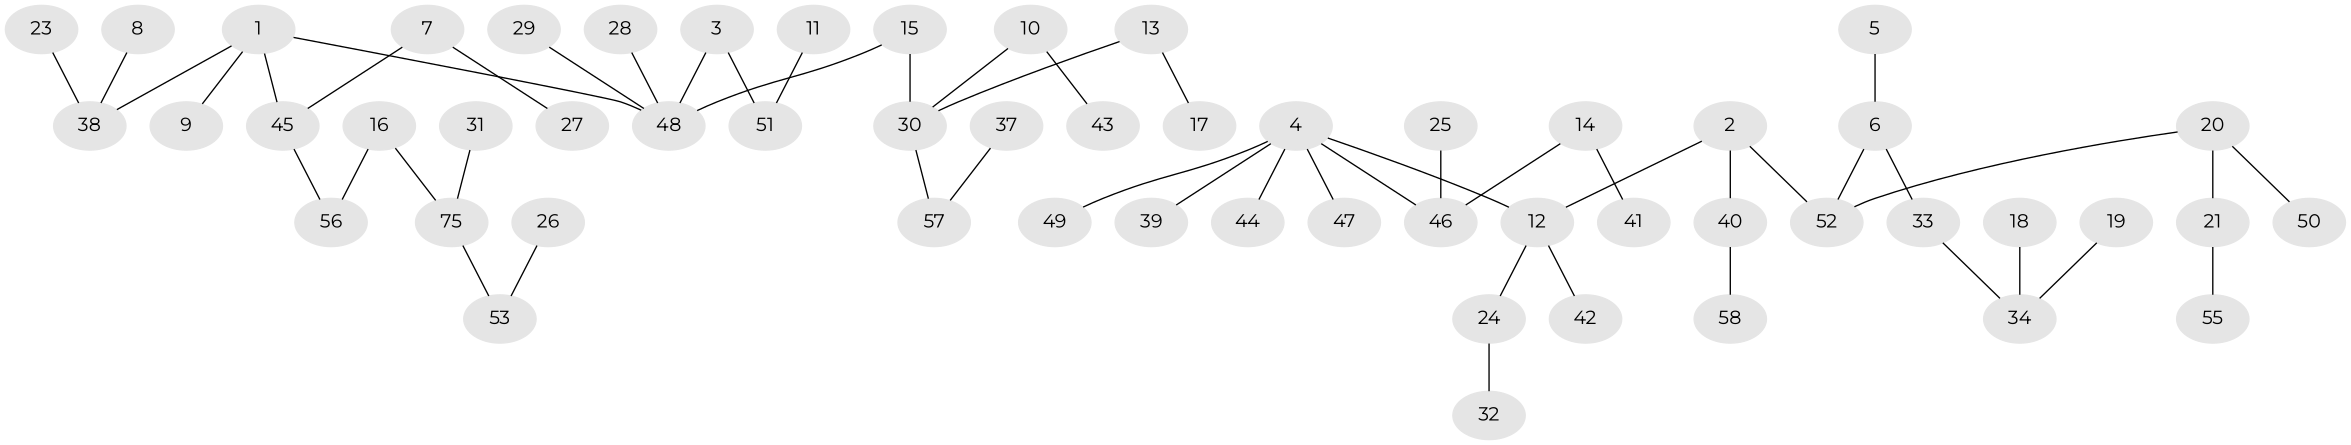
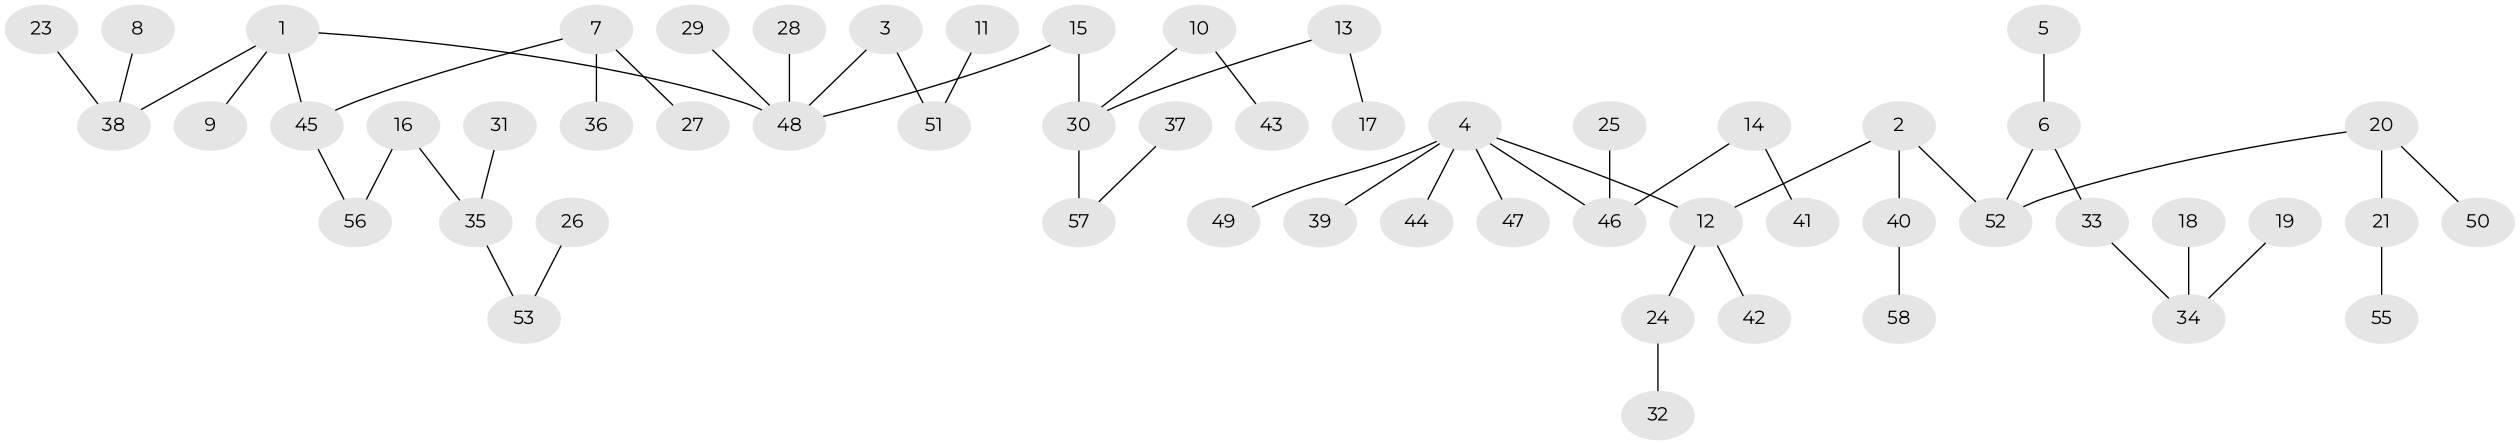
none -> (596, 126)
(452, 222) -> (476, 222)
